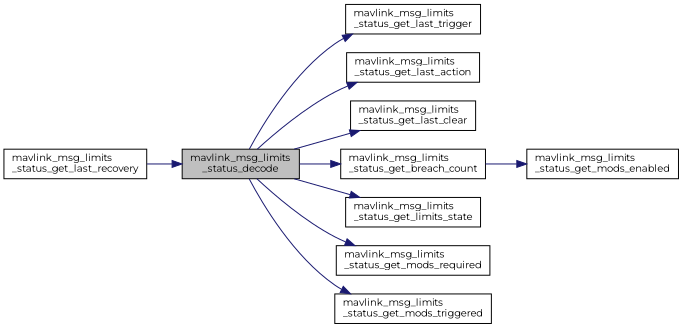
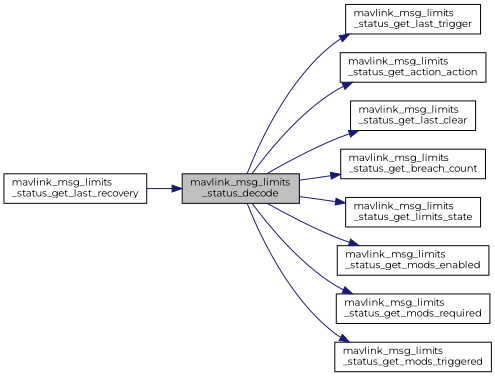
(413, 67) -> (413, 67)
(501, 164) -> (307, 225)
